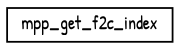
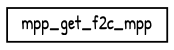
(90, 25) -> (87, 25)
